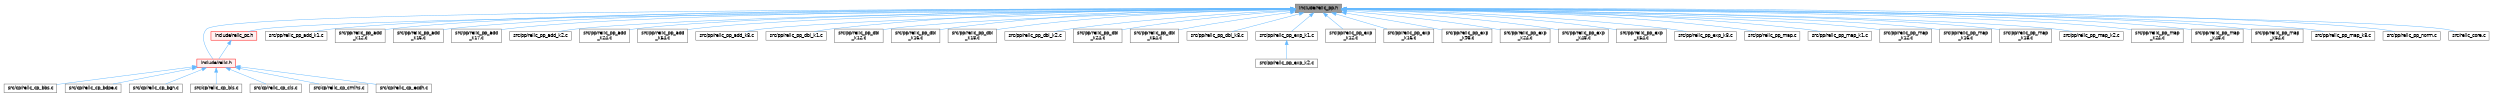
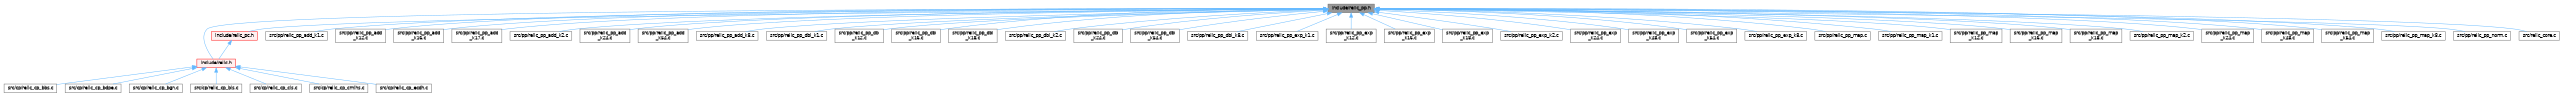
(1467, 36) -> (1467, 36)
(1287, 52) -> (1445, 21)
